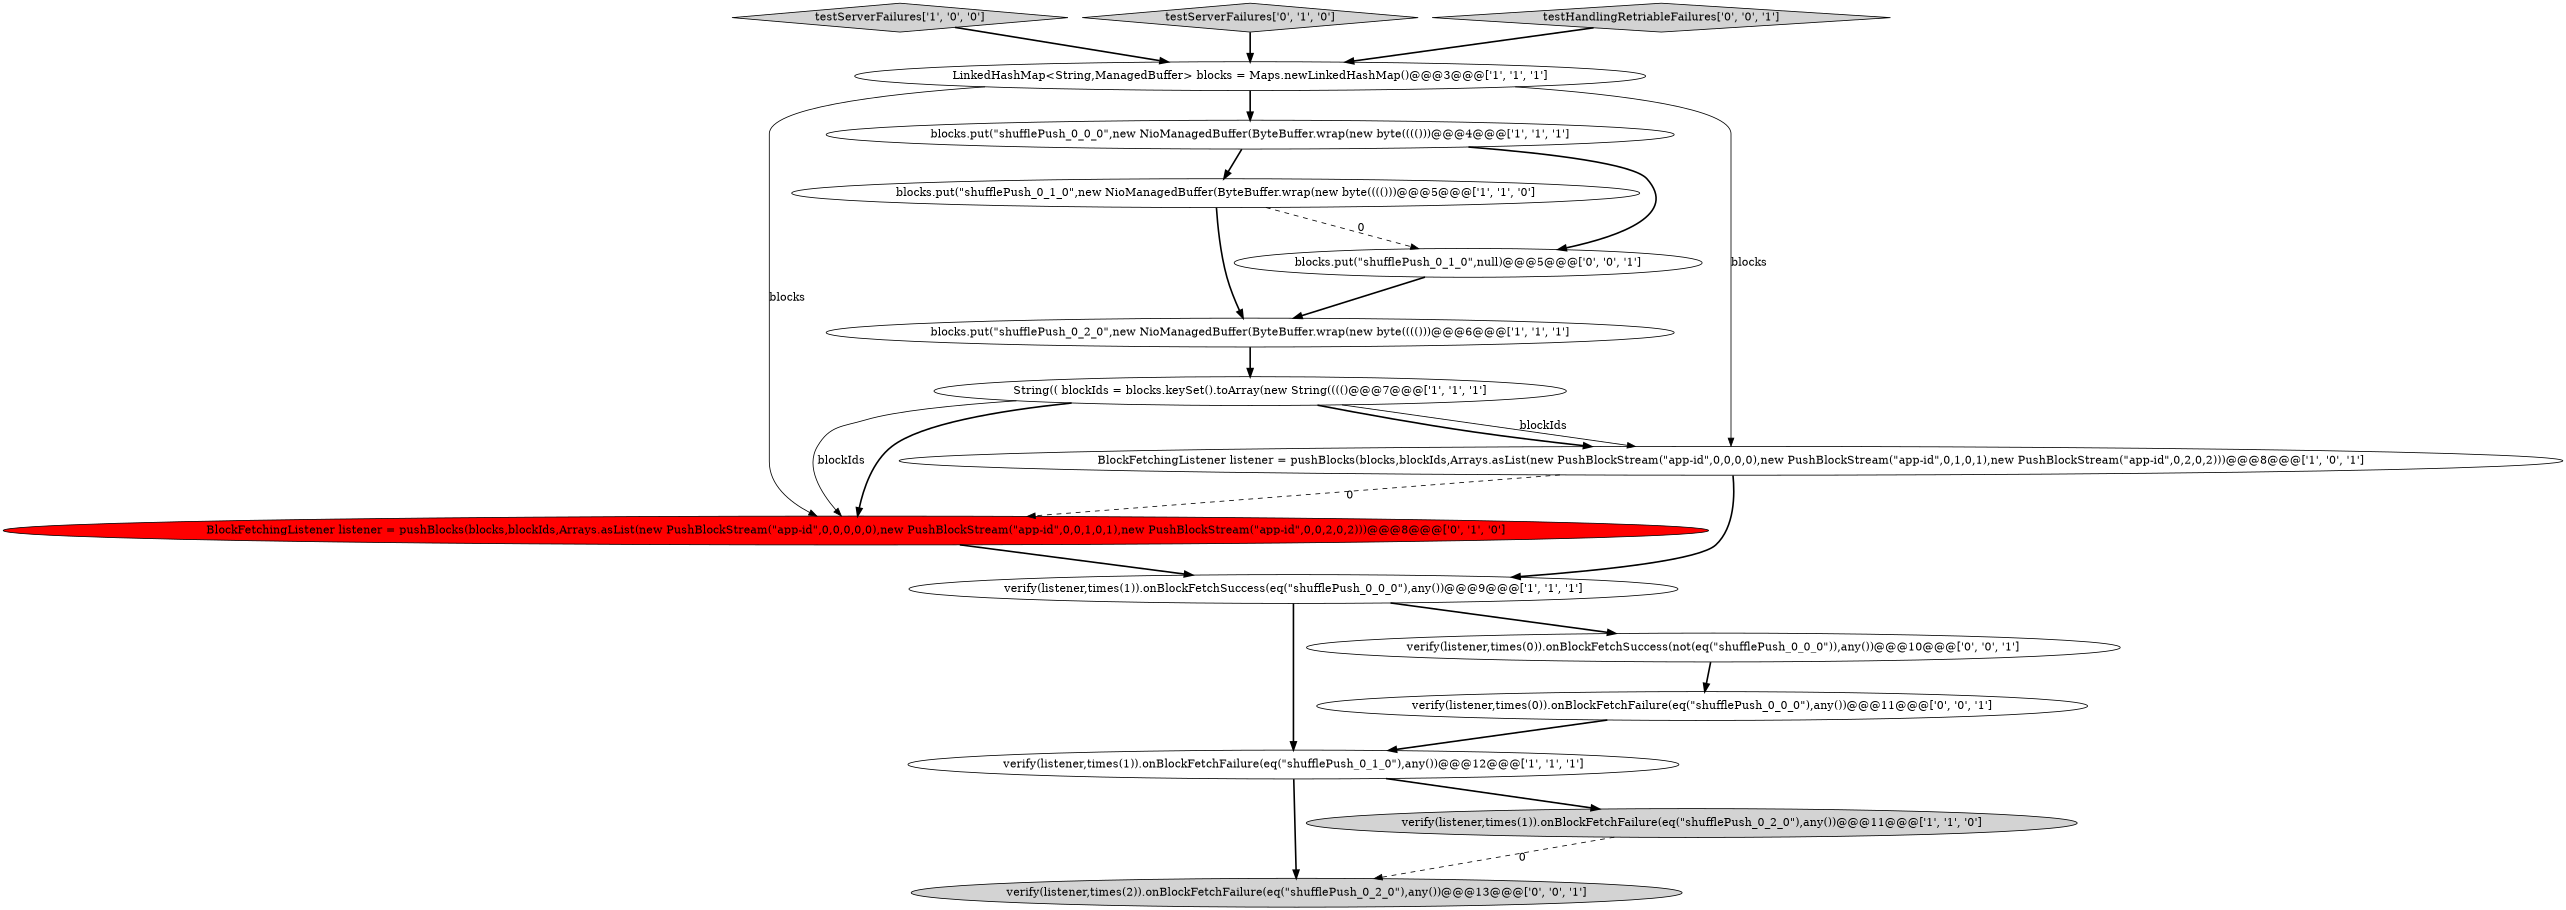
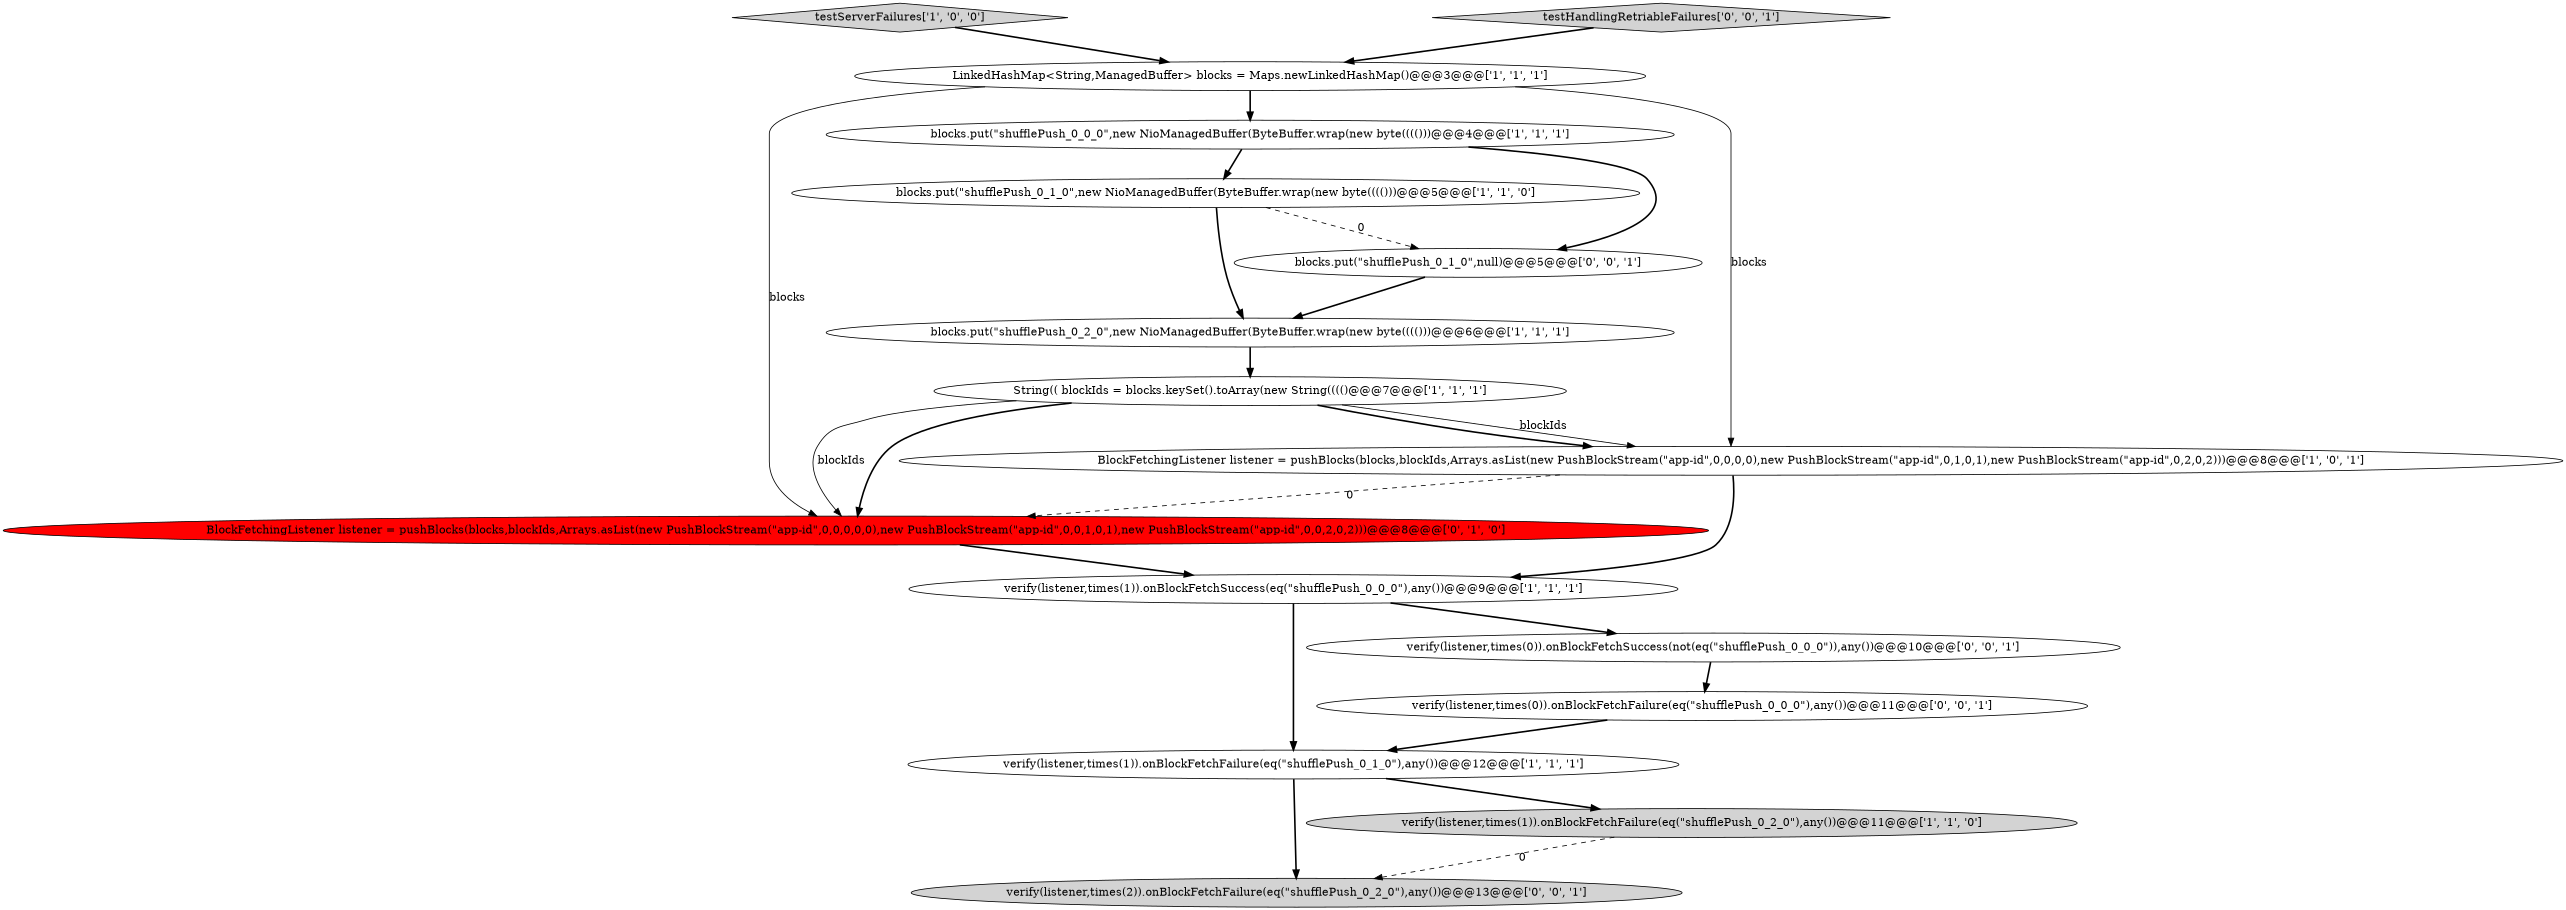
(1250, 18) -> none
